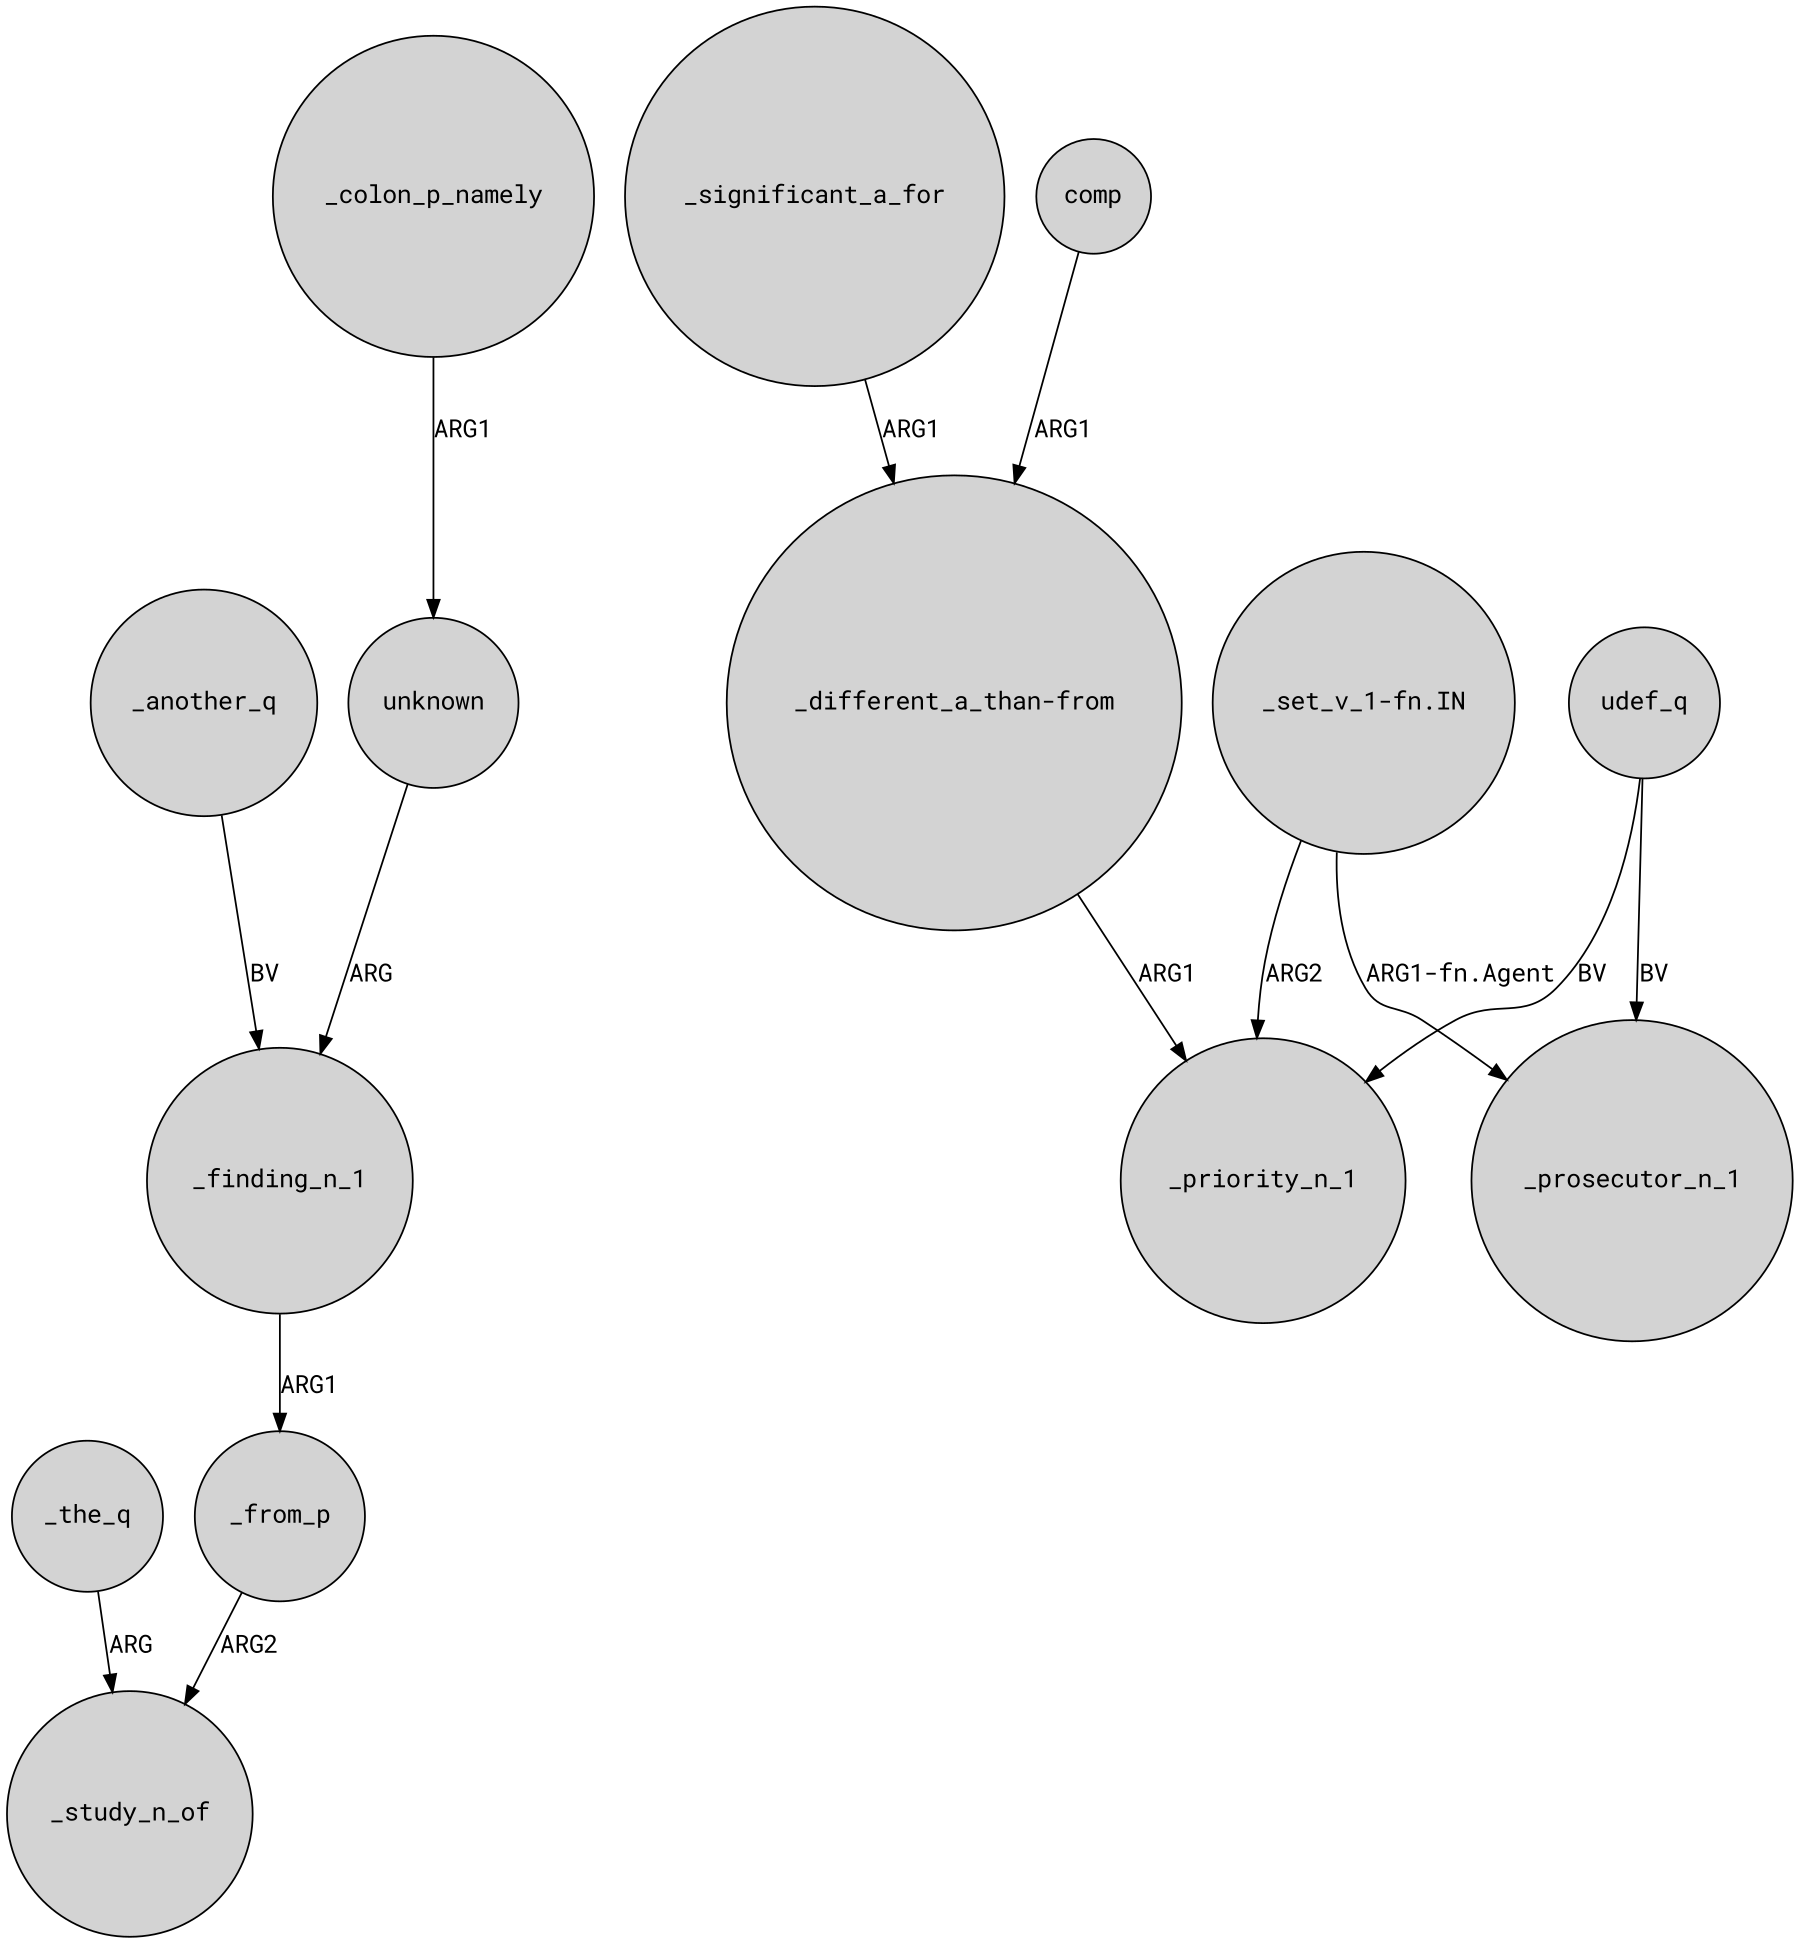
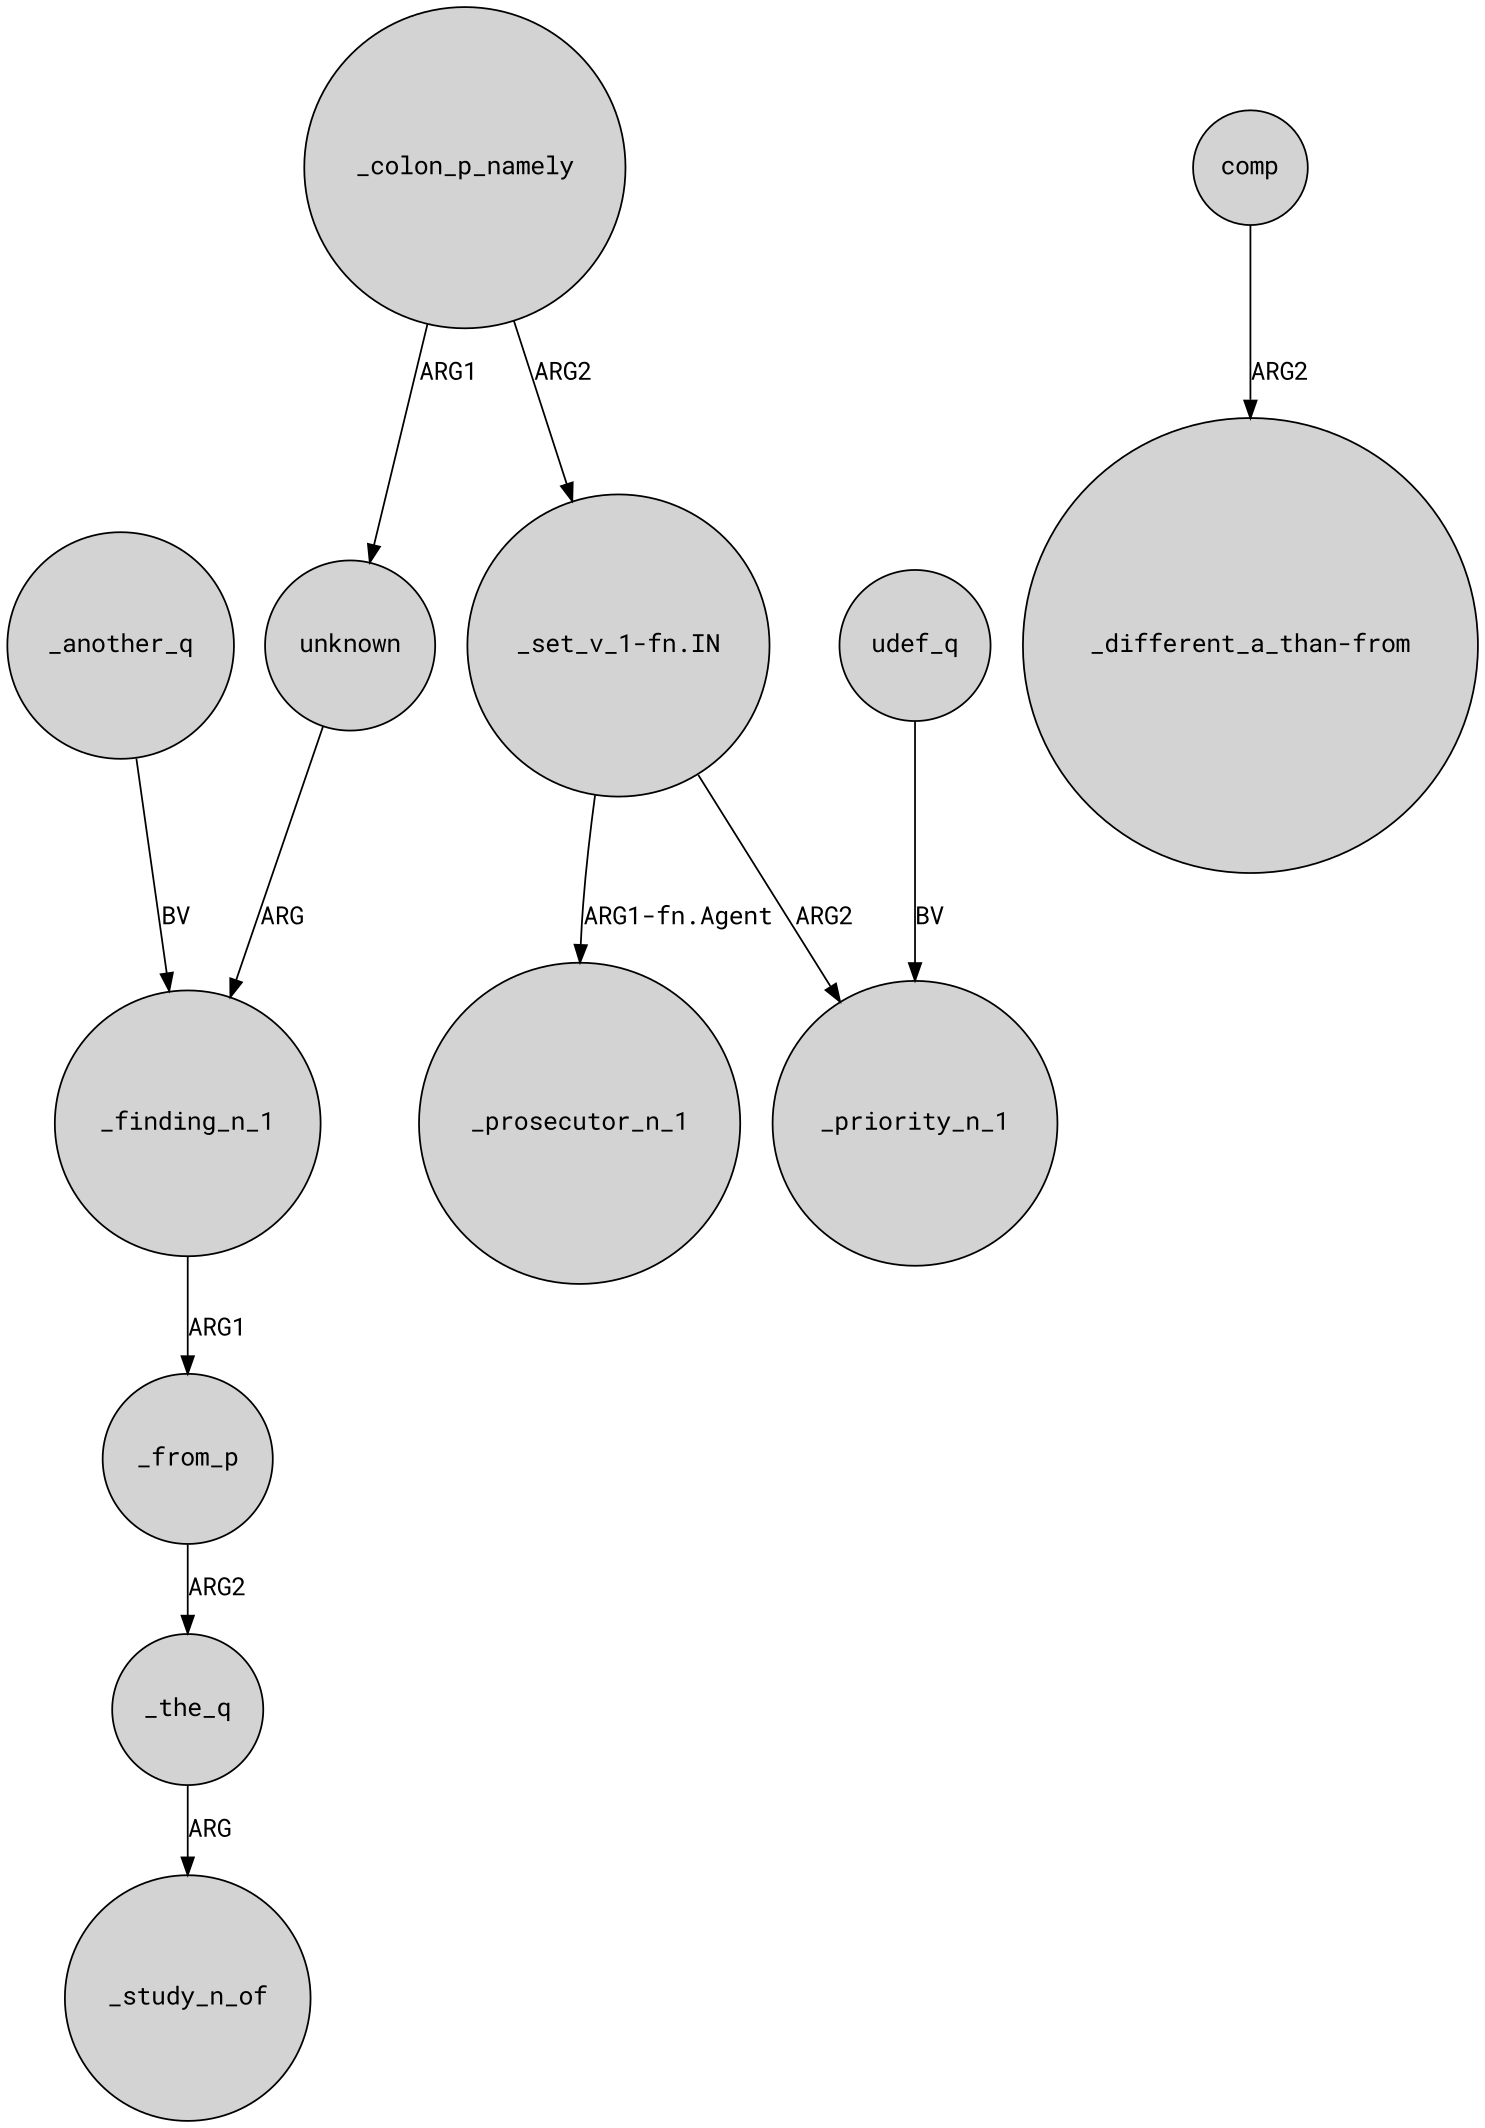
(815, 196) -> none
none -> (540, 402)
(1064, 431) -> (1280, 373)
(1640, 890) -> none
(1127, 970) -> none
(218, 1640) -> (188, 1580)
